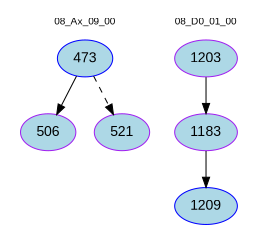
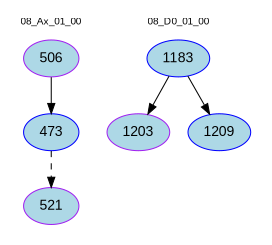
(85, 22) -> (51, 22)
(206, 90) -> (161, 91)
(69, 91) -> (51, 90)
(206, 132) -> (178, 58)
